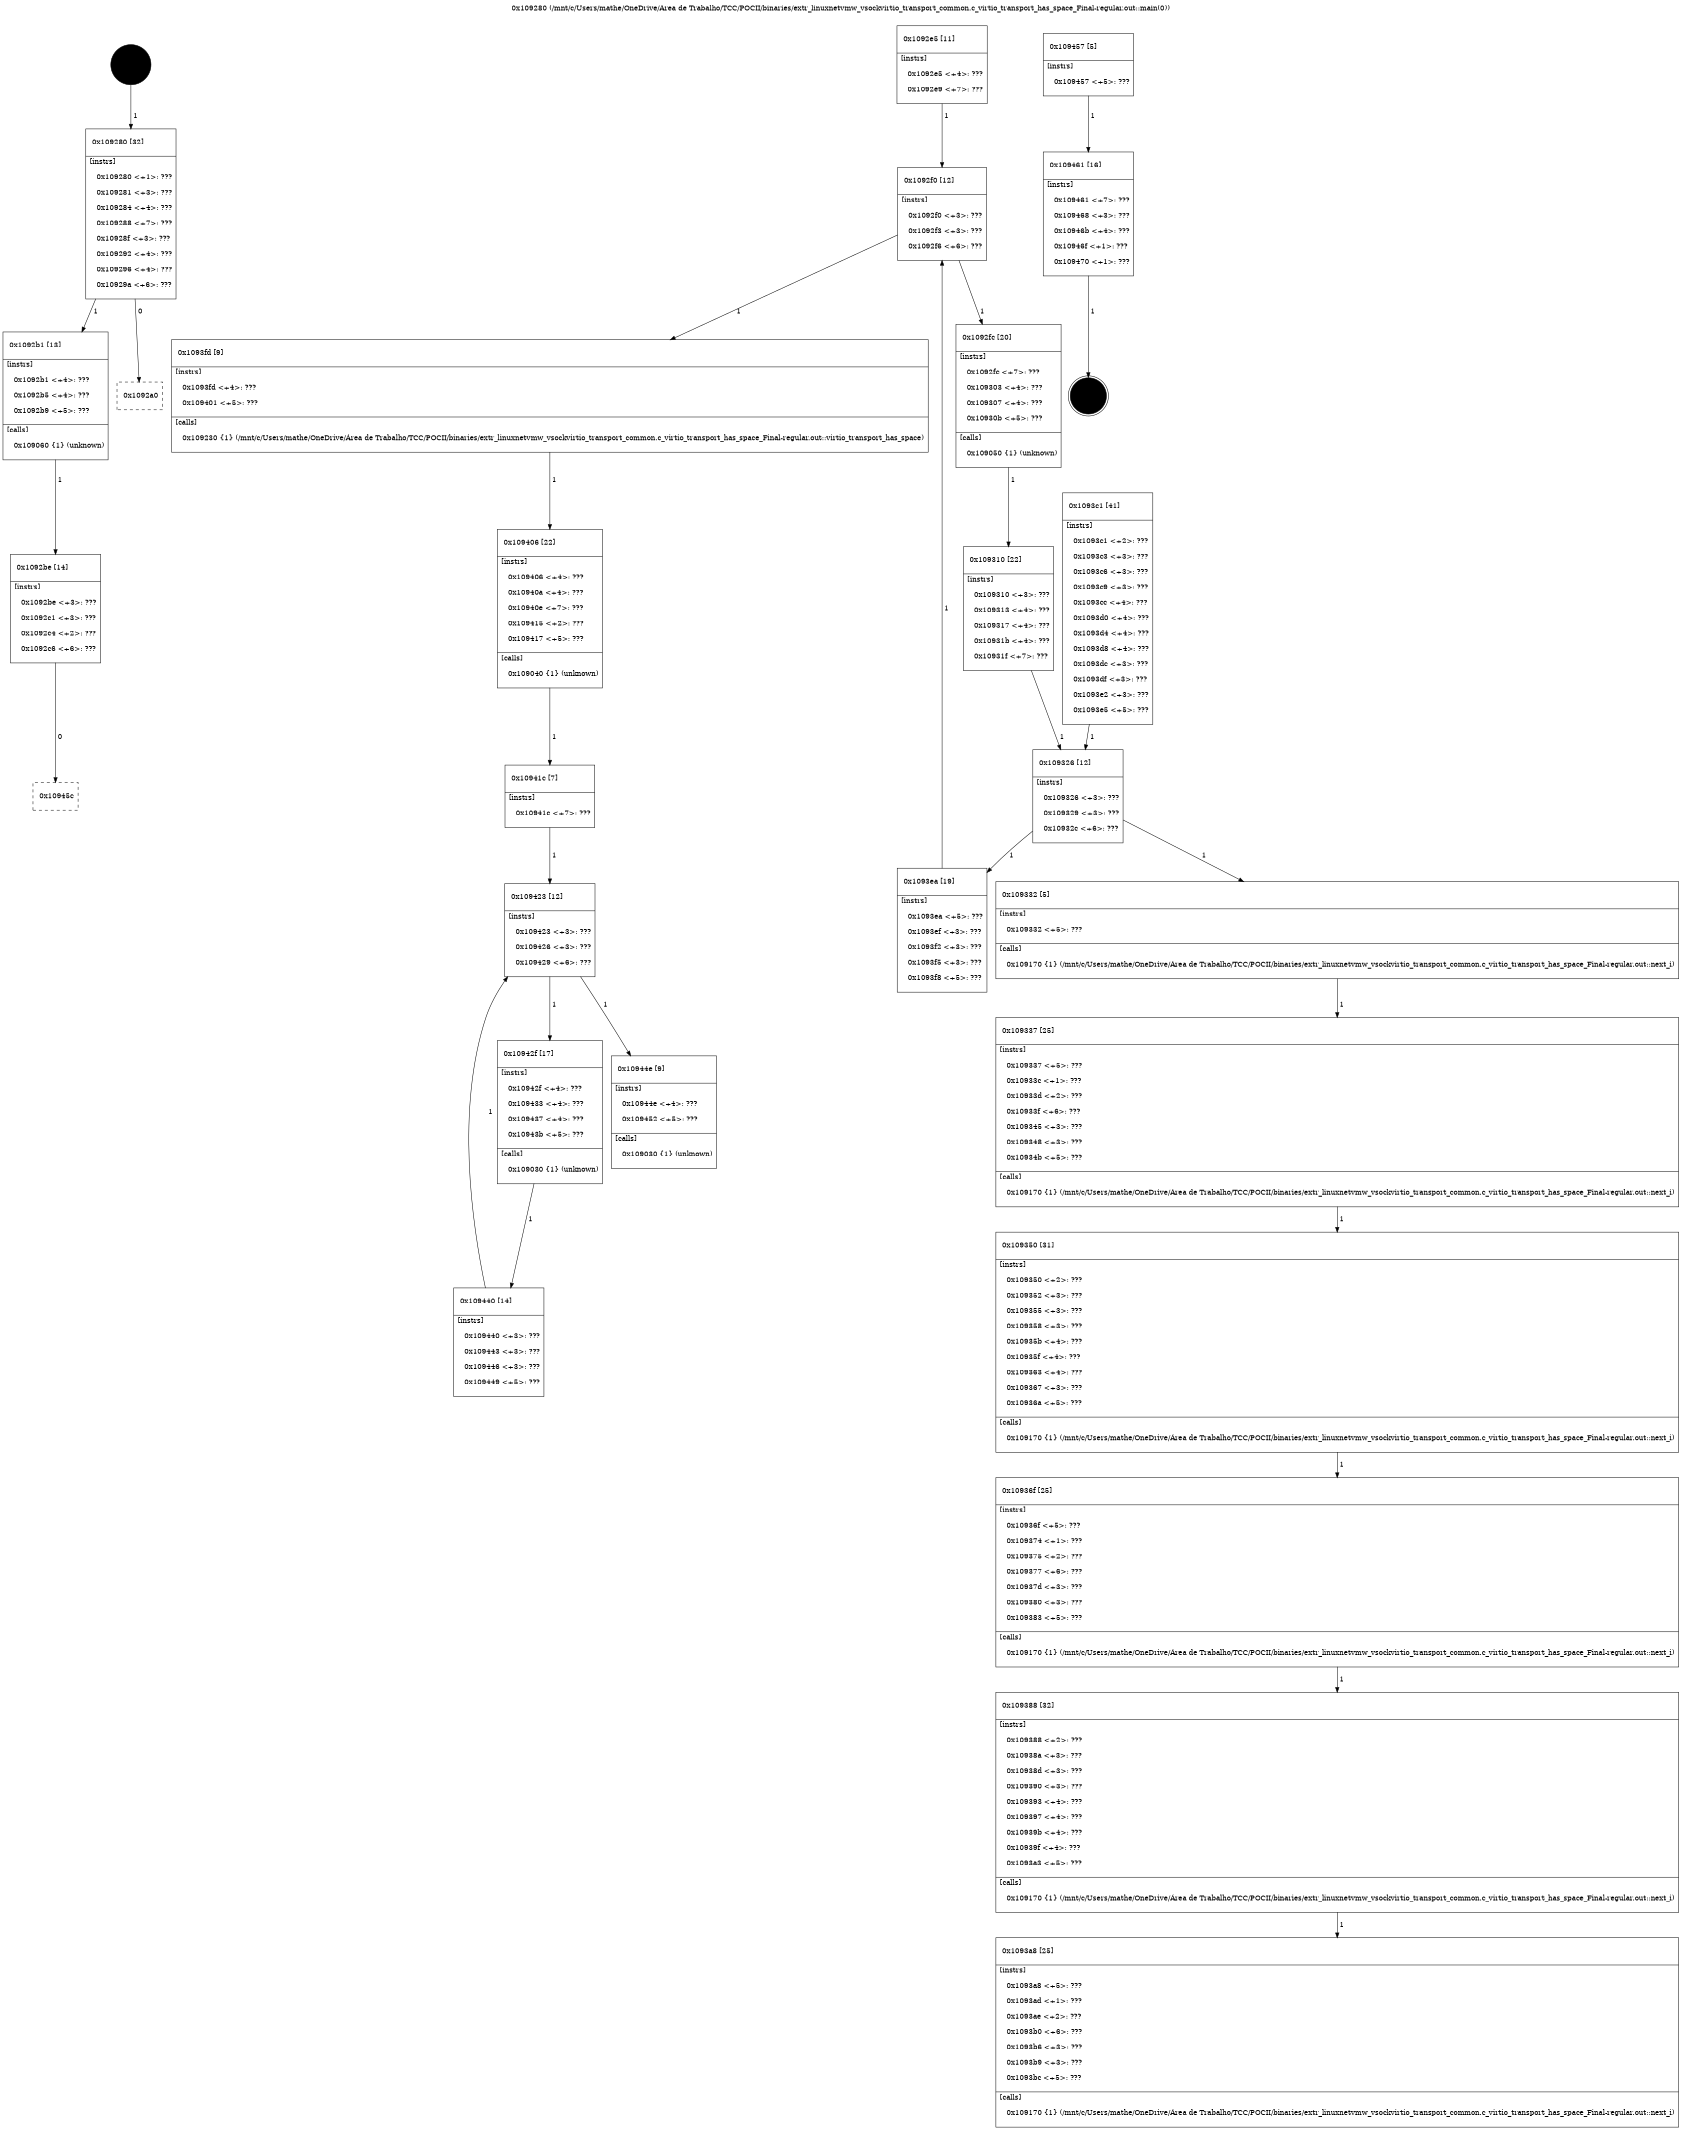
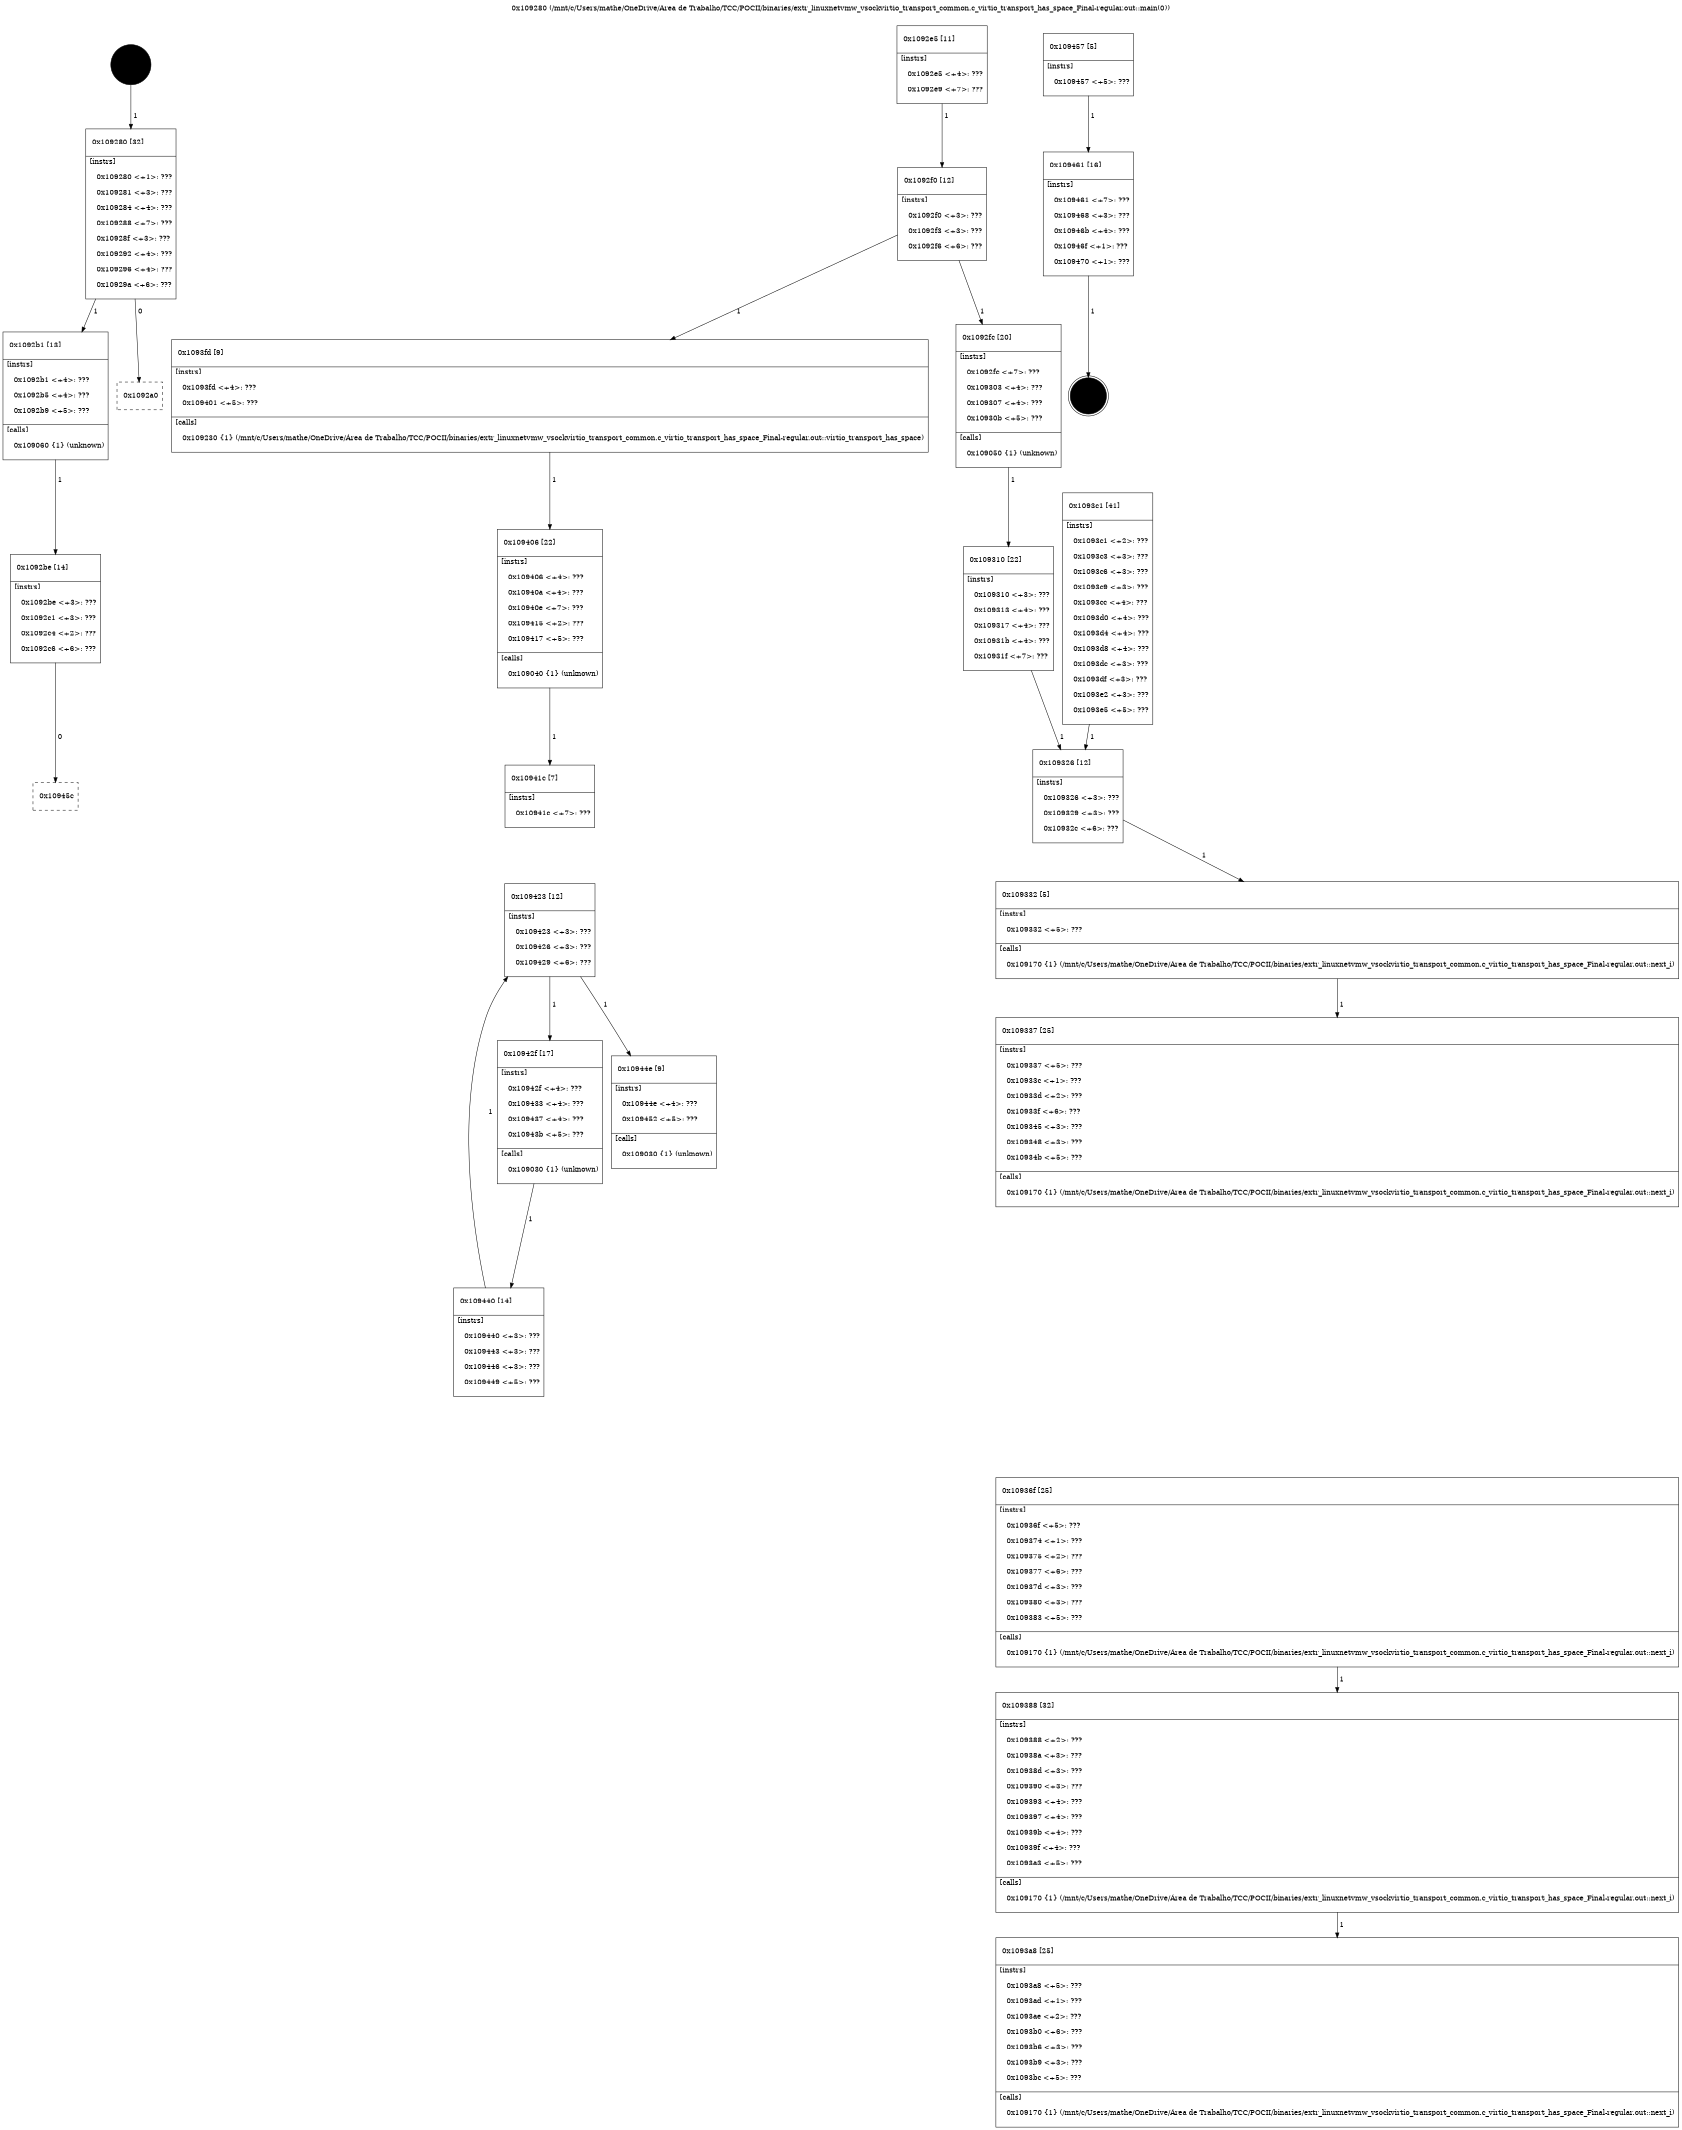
(550, 853) -> none
(942, 930) -> none
(1337, 1342) -> none
